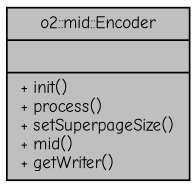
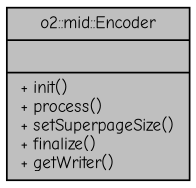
(47, 144) -> (59, 144)
